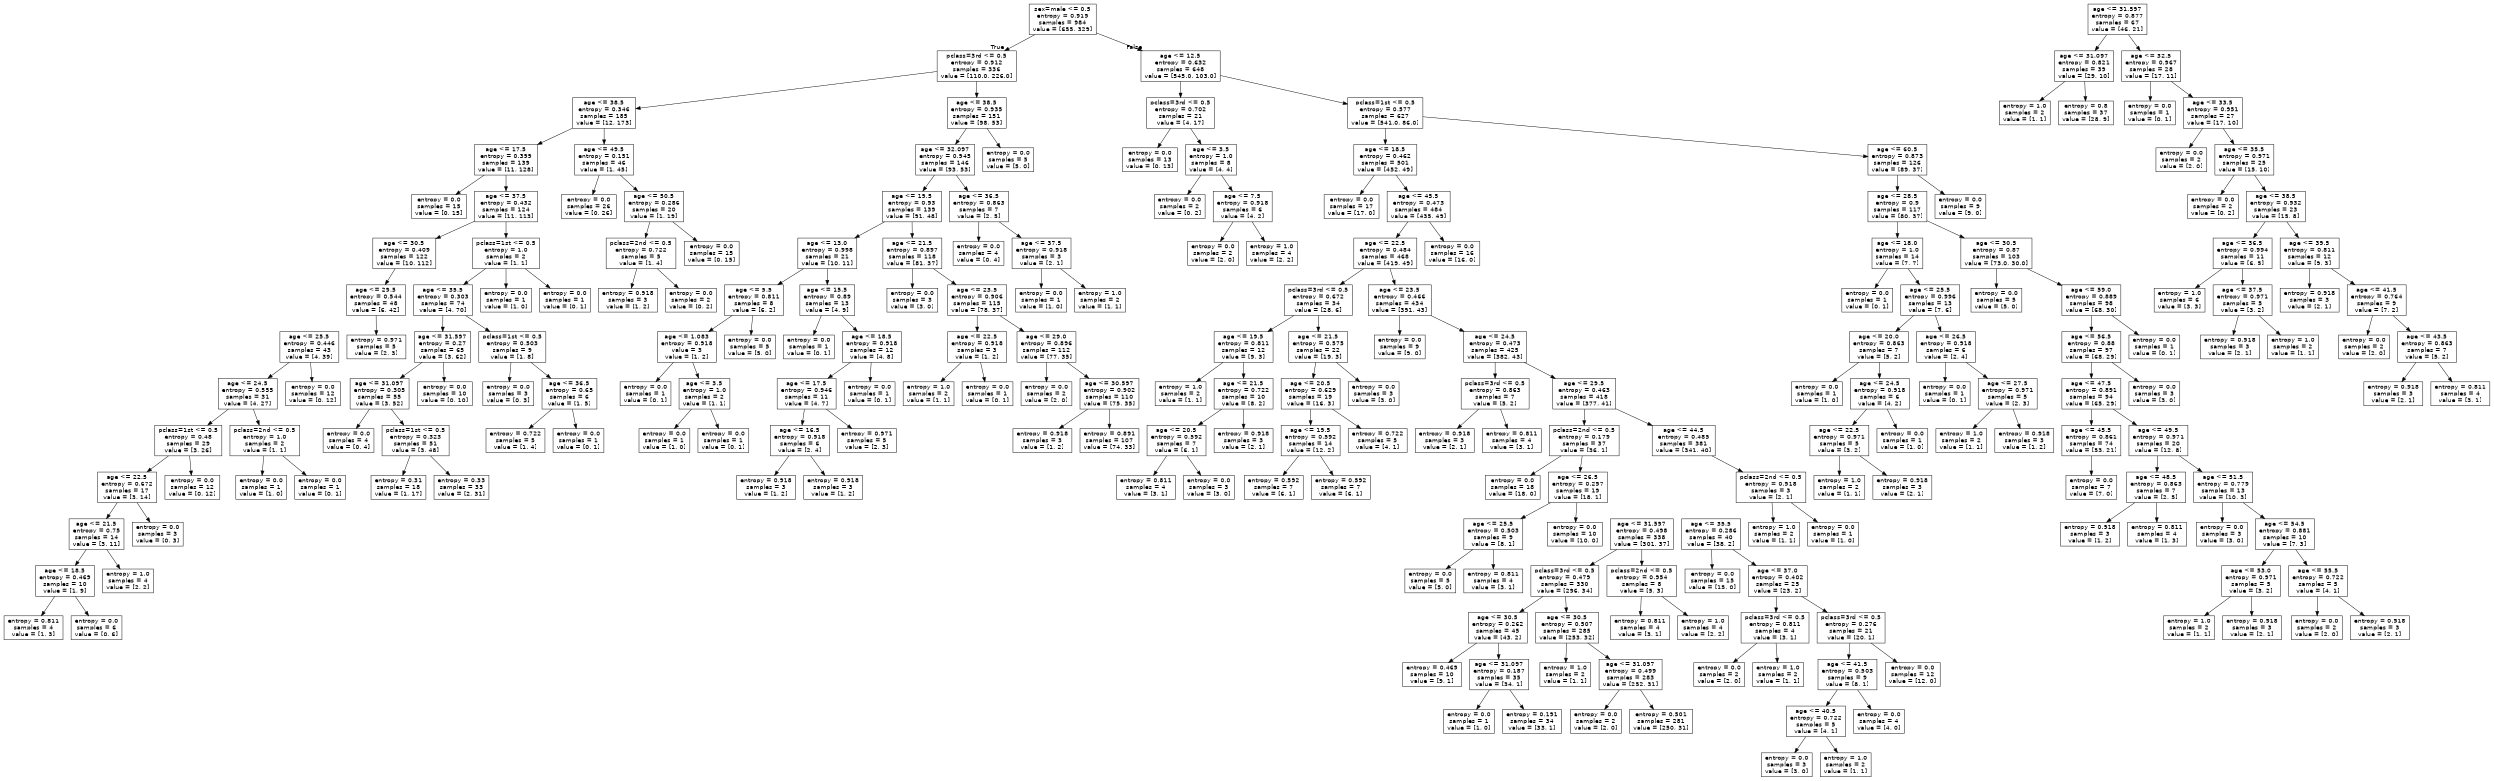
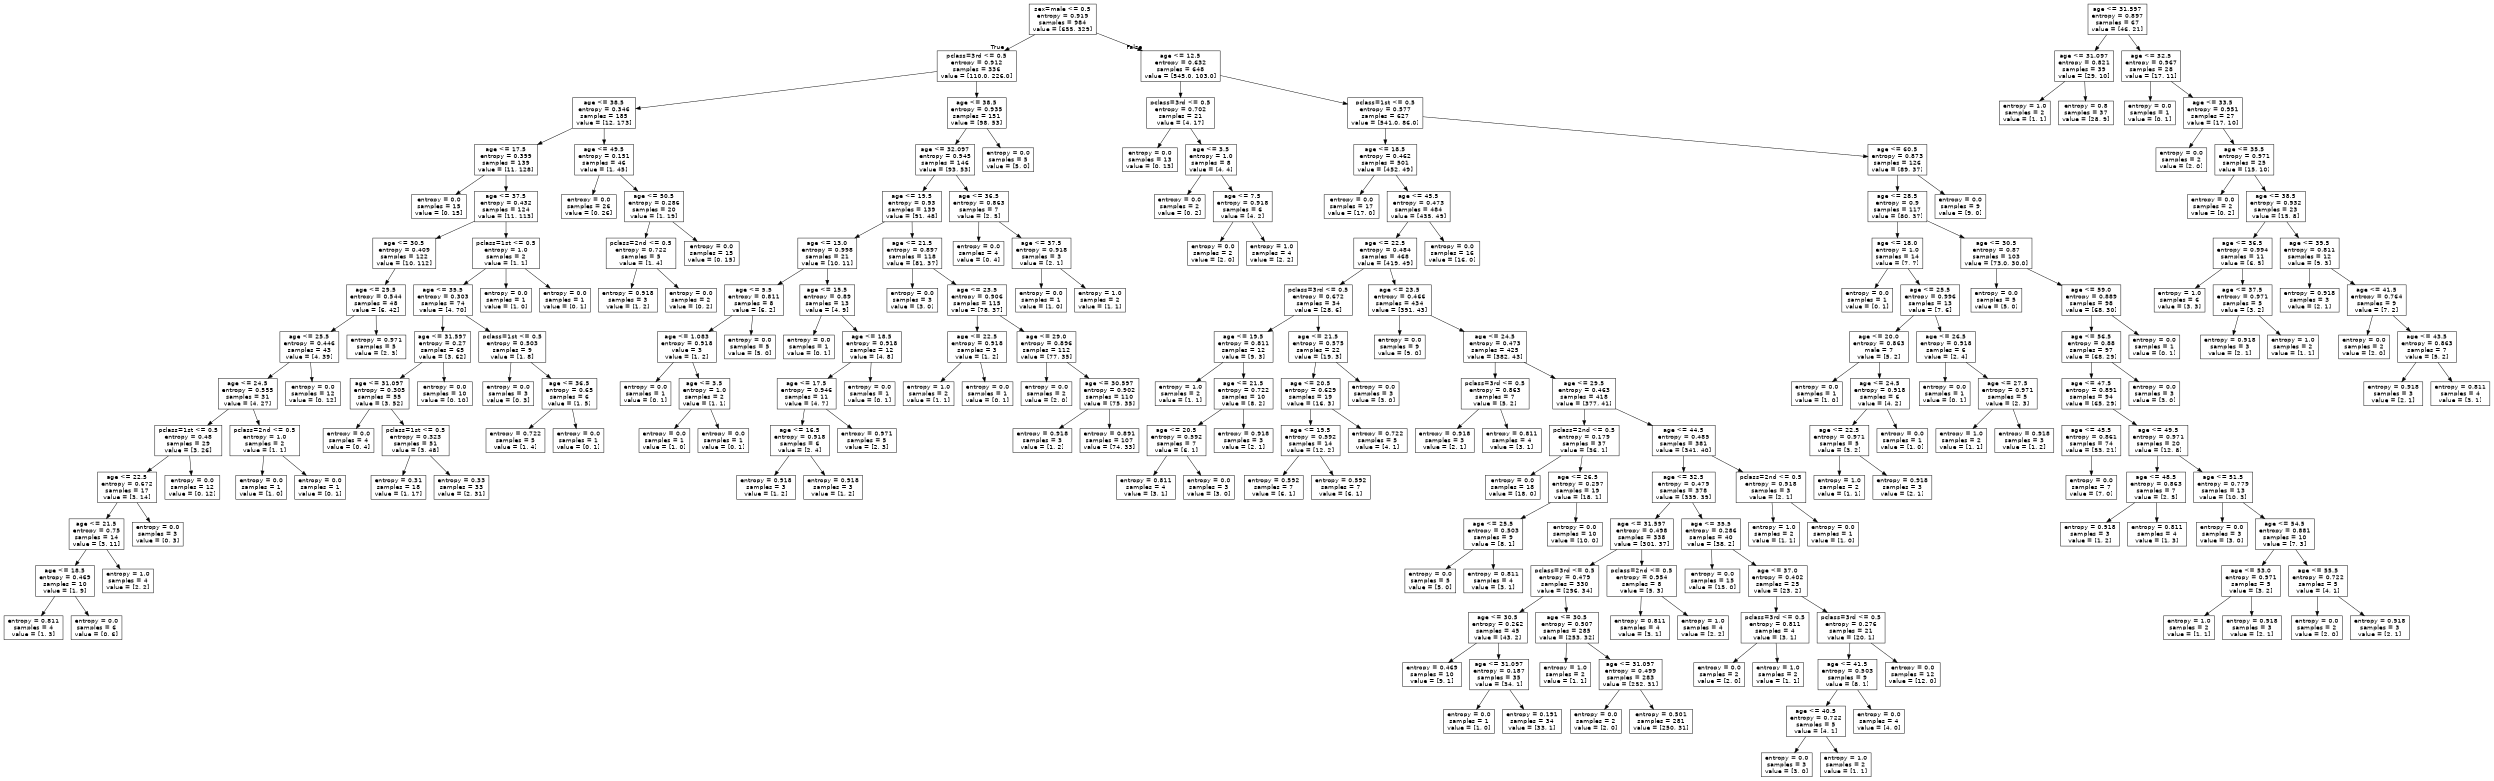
(2117, 19) -> (2117, 19)
none -> (345, 322)
(1879, 347) -> (1879, 347)
(2091, 415) -> none
none -> (1684, 487)
